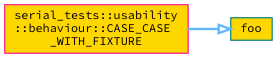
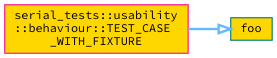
(96, 29) -> (96, 29)
